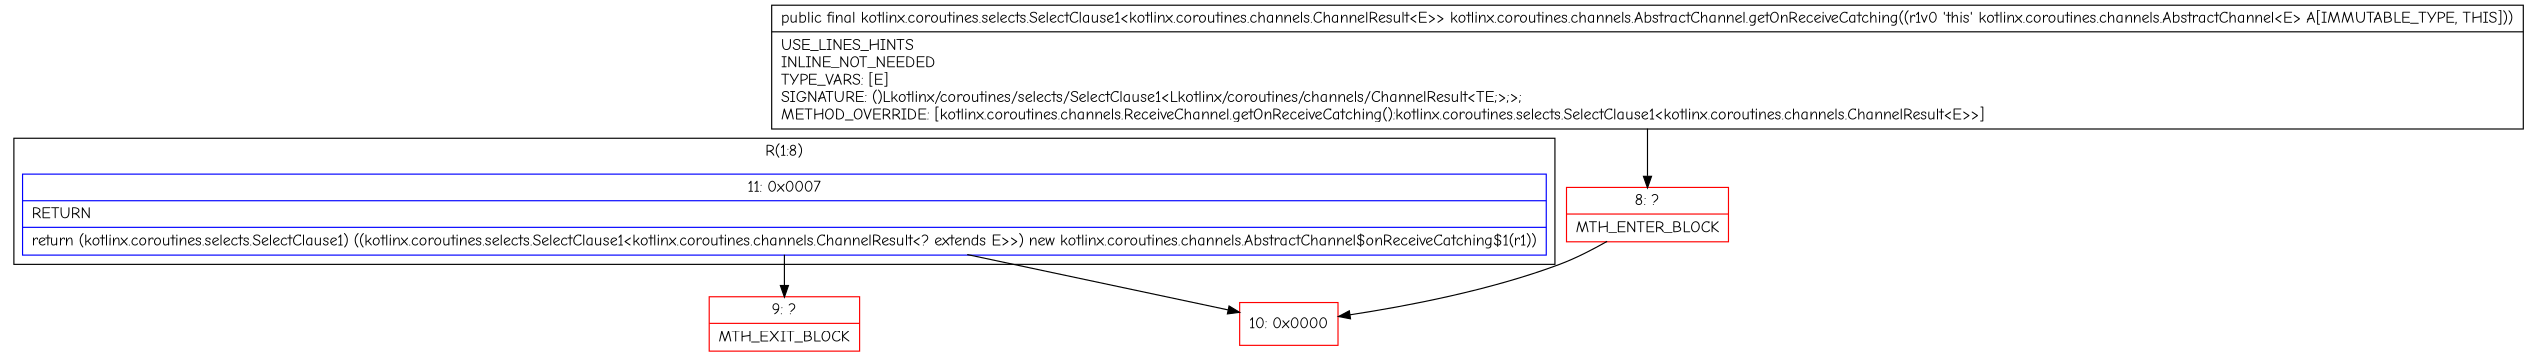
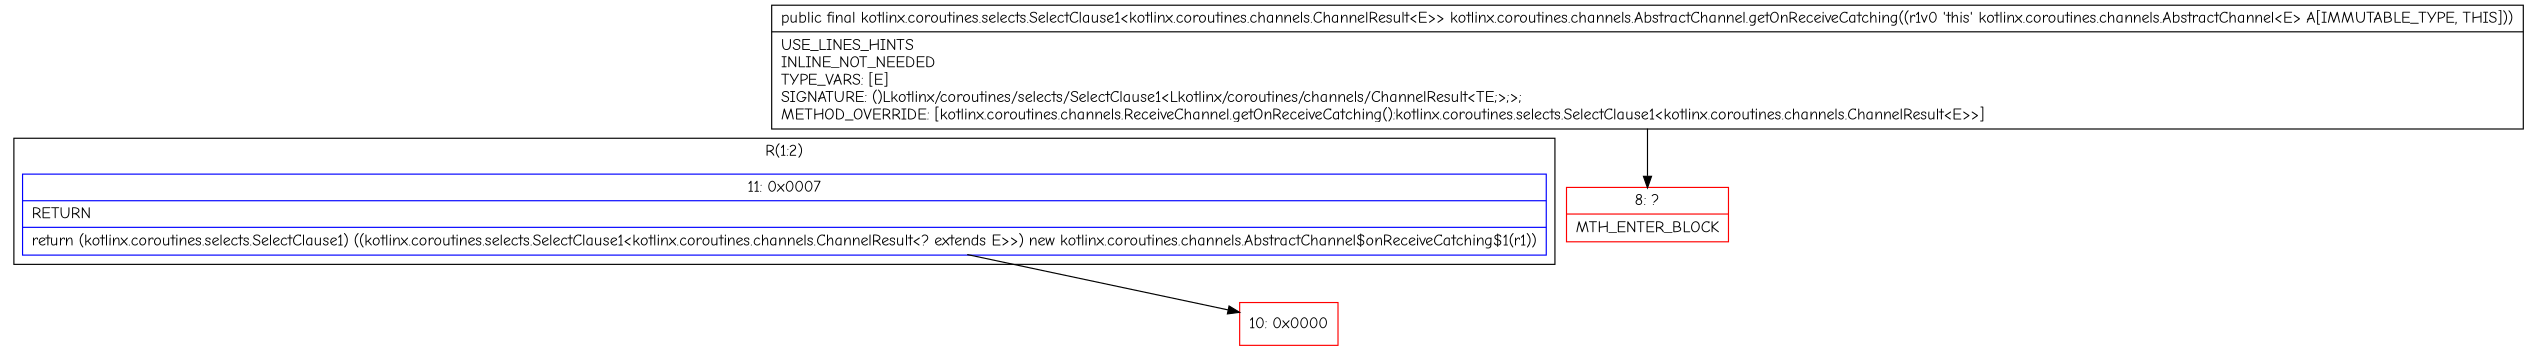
(784, 152) -> (784, 152)
(1482, 288) -> none
(784, 324) -> none
